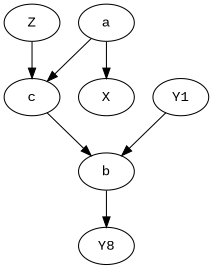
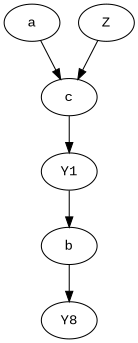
(106, 97) -> none
(65, 131) -> (69, 129)
